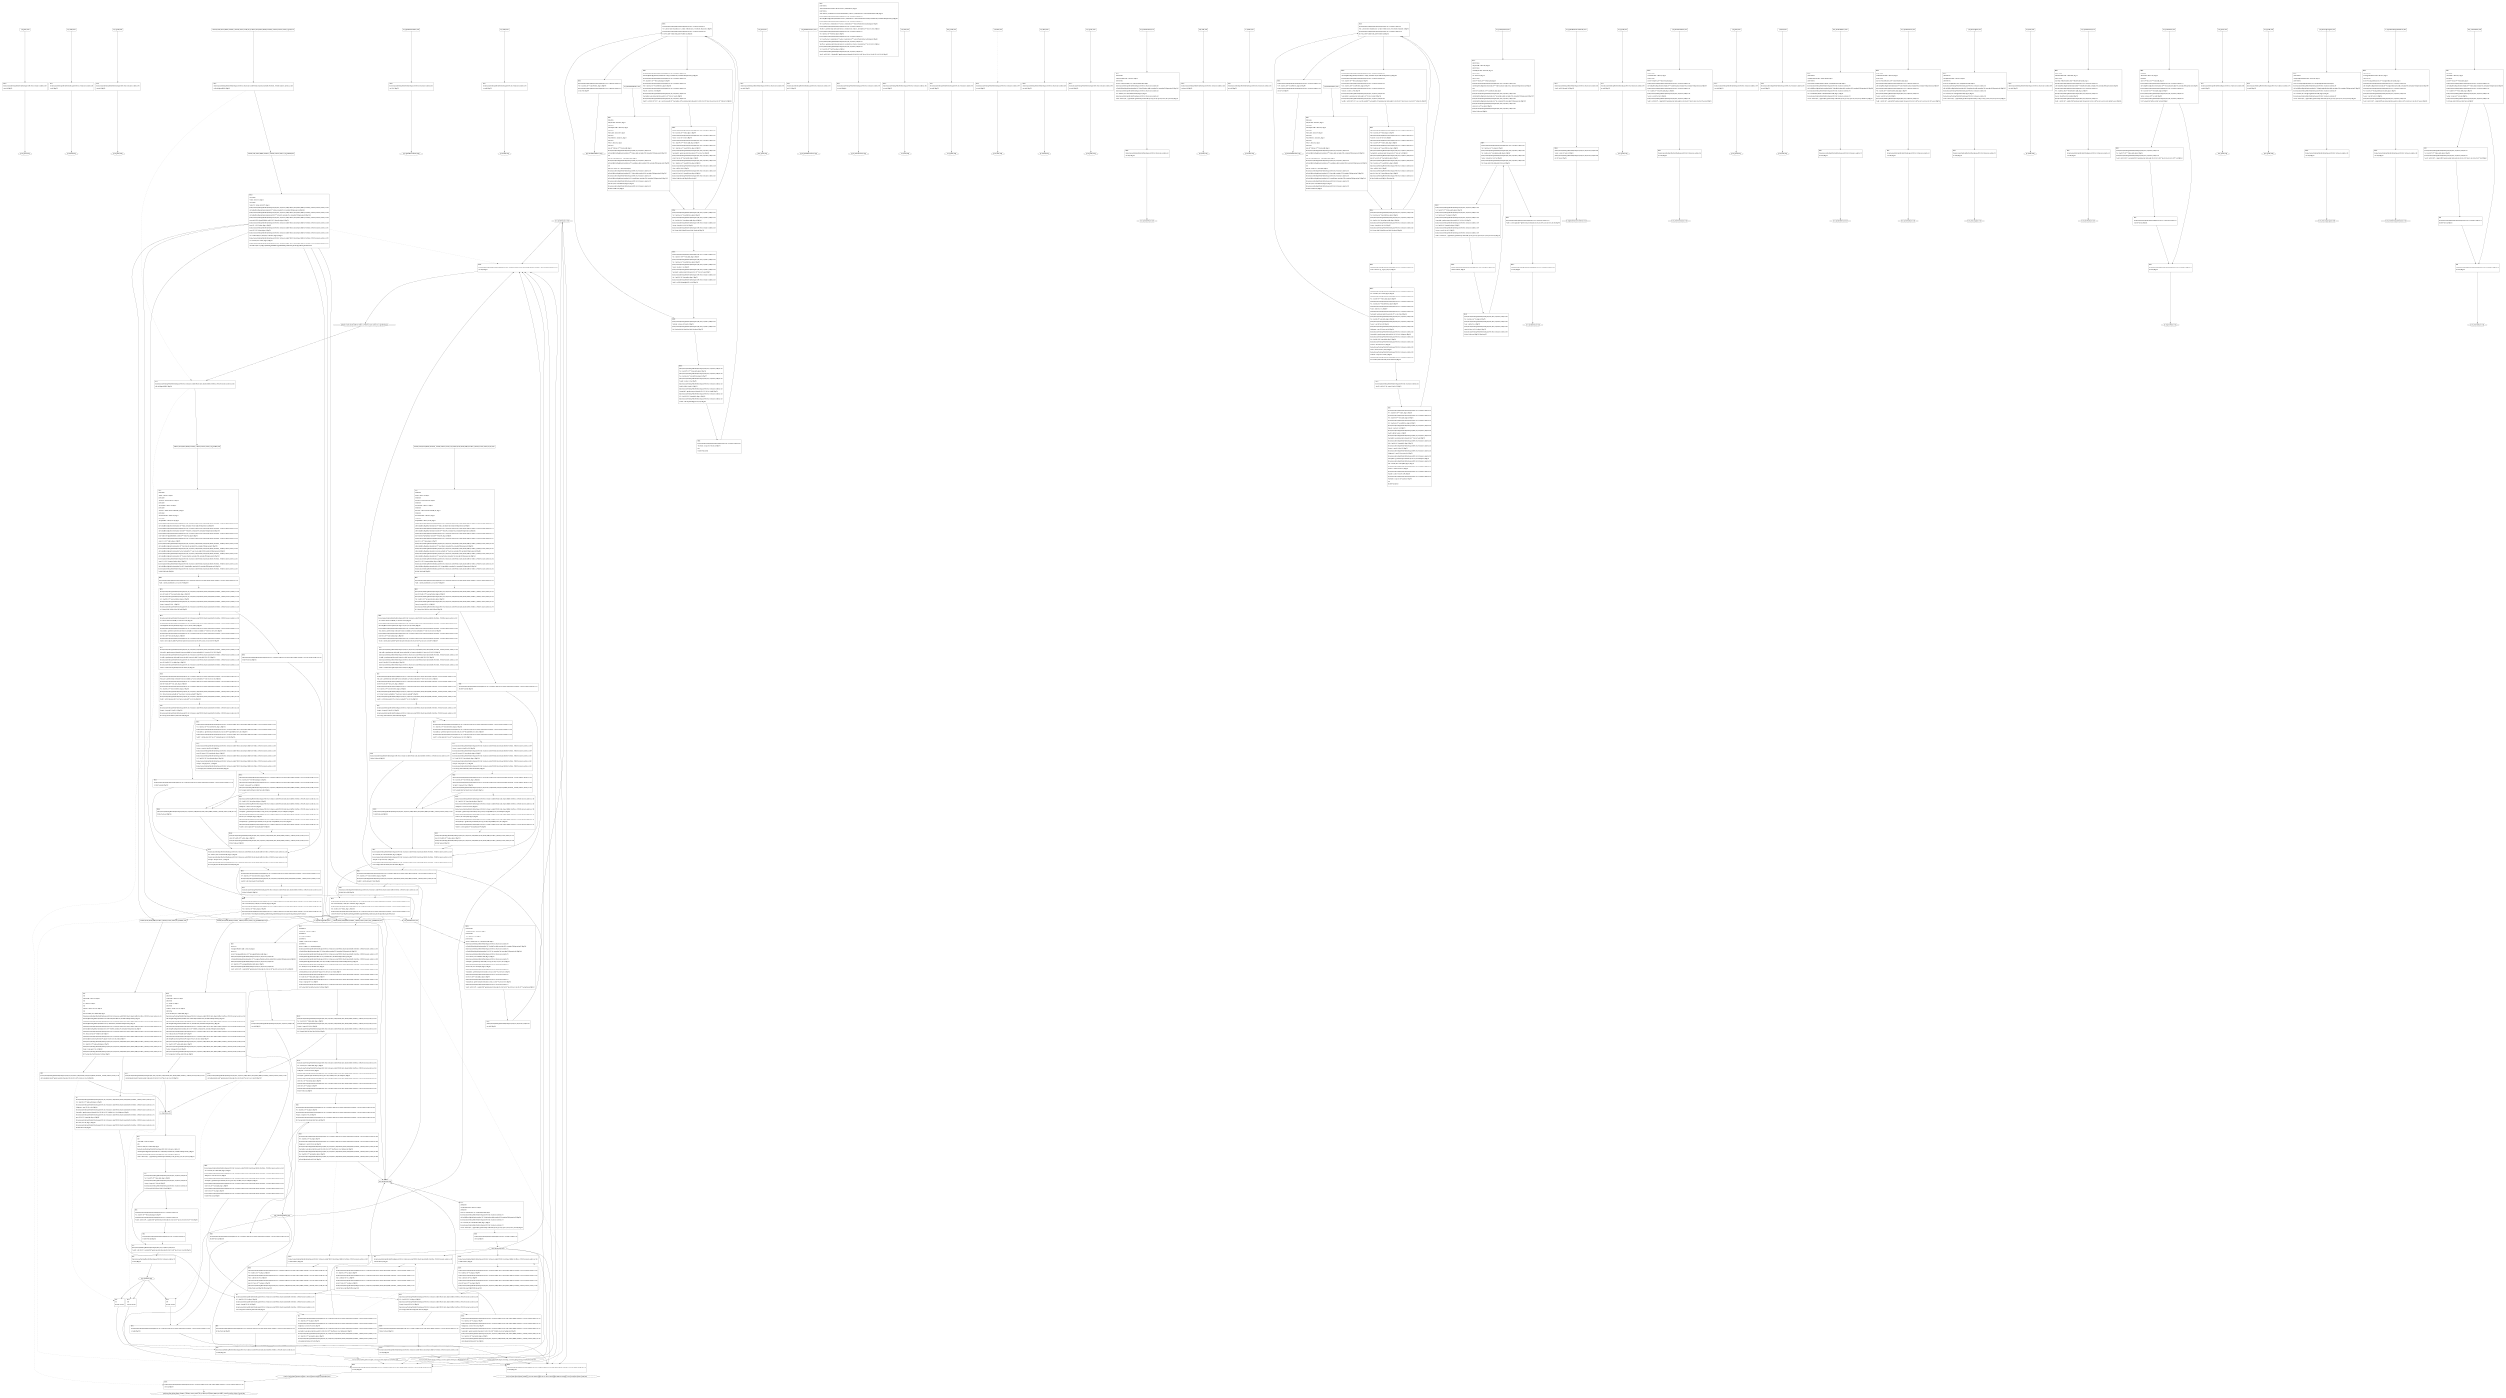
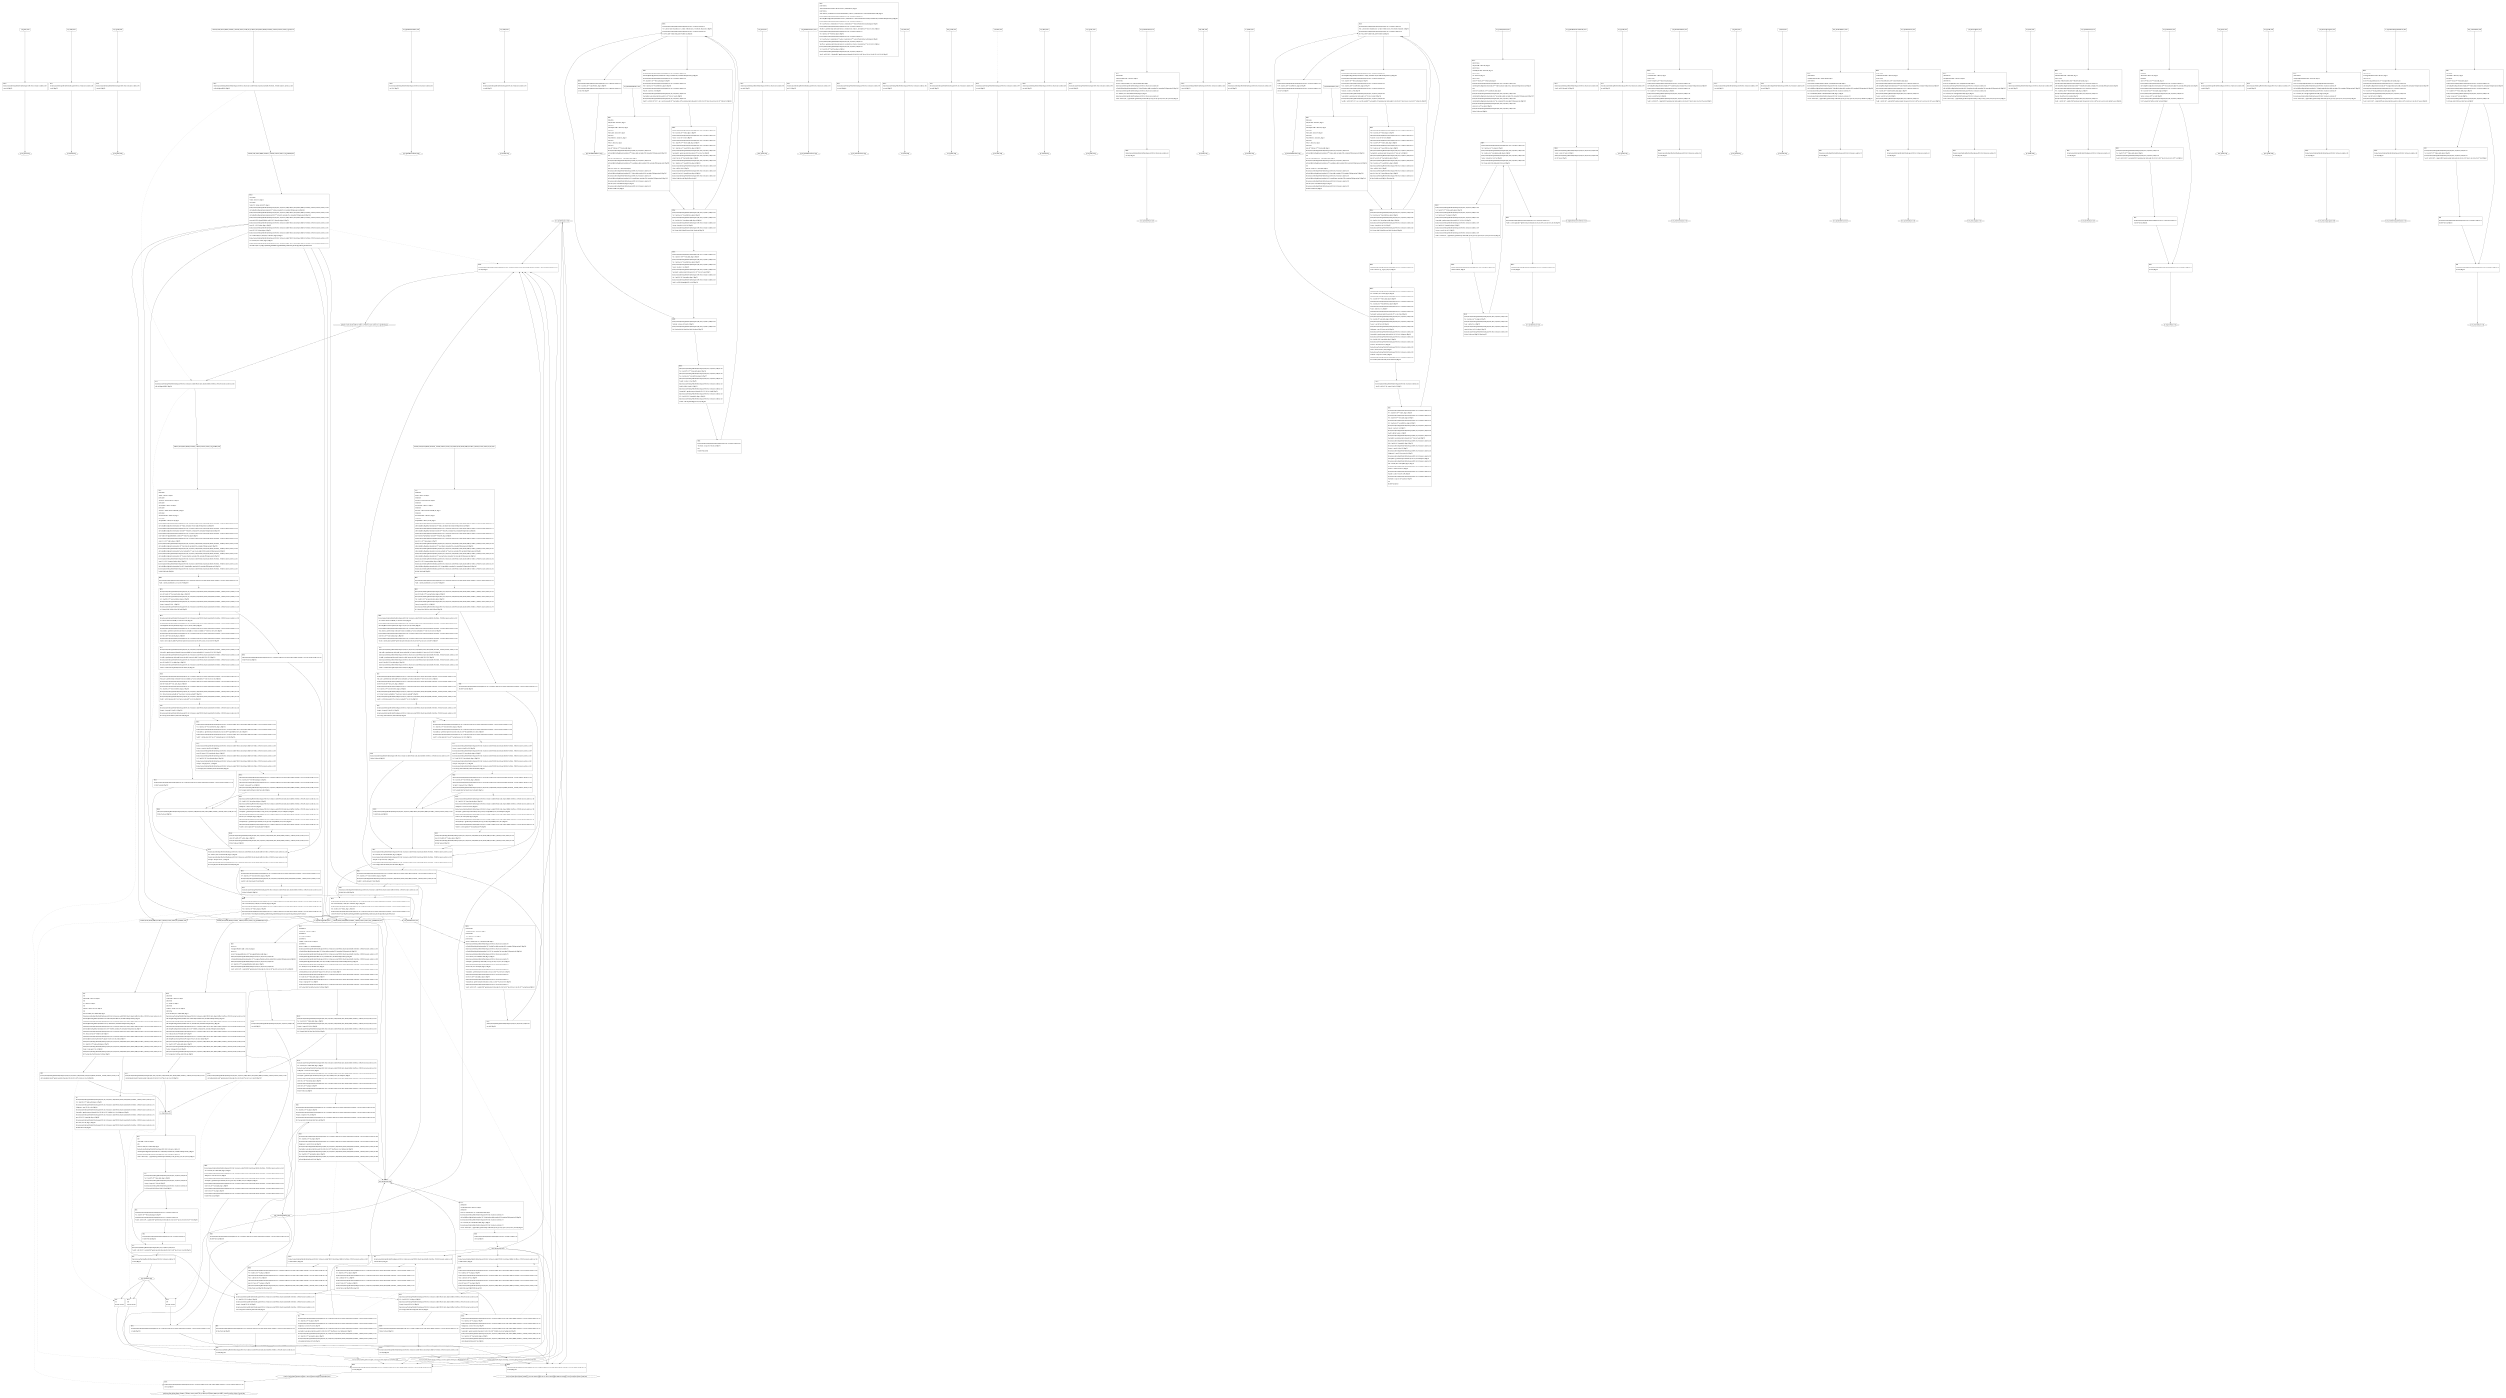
(1187, 88) -> (1186, 88)
